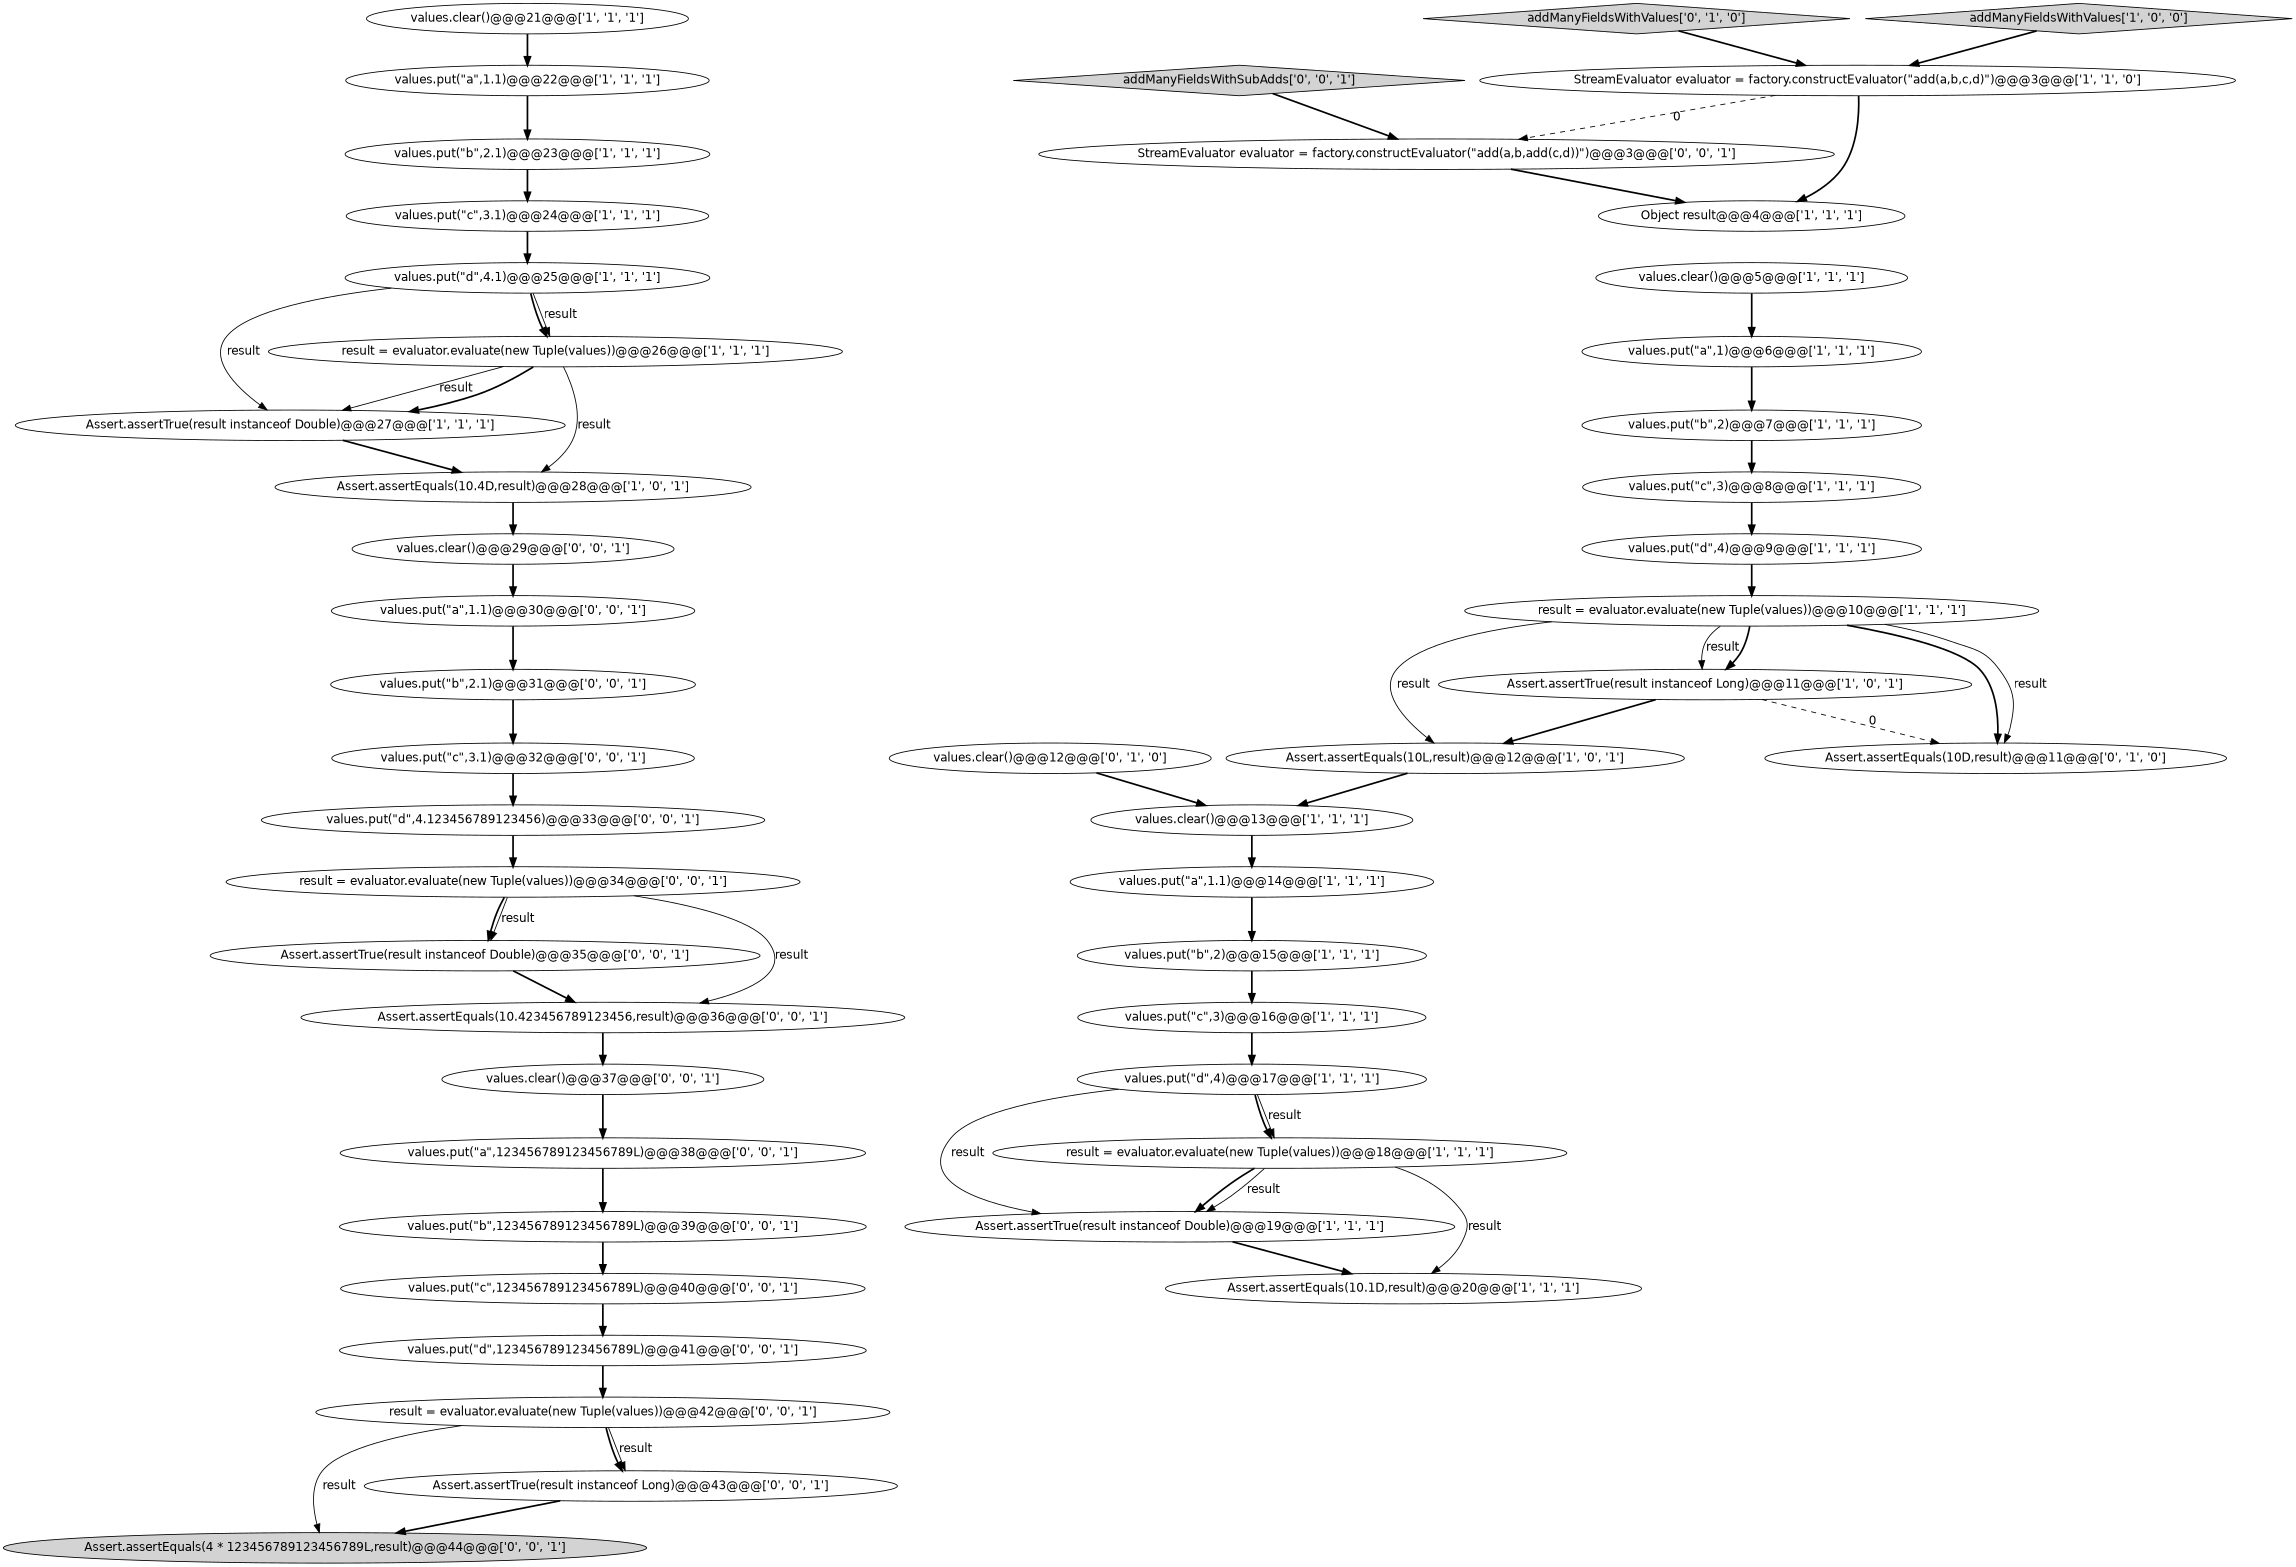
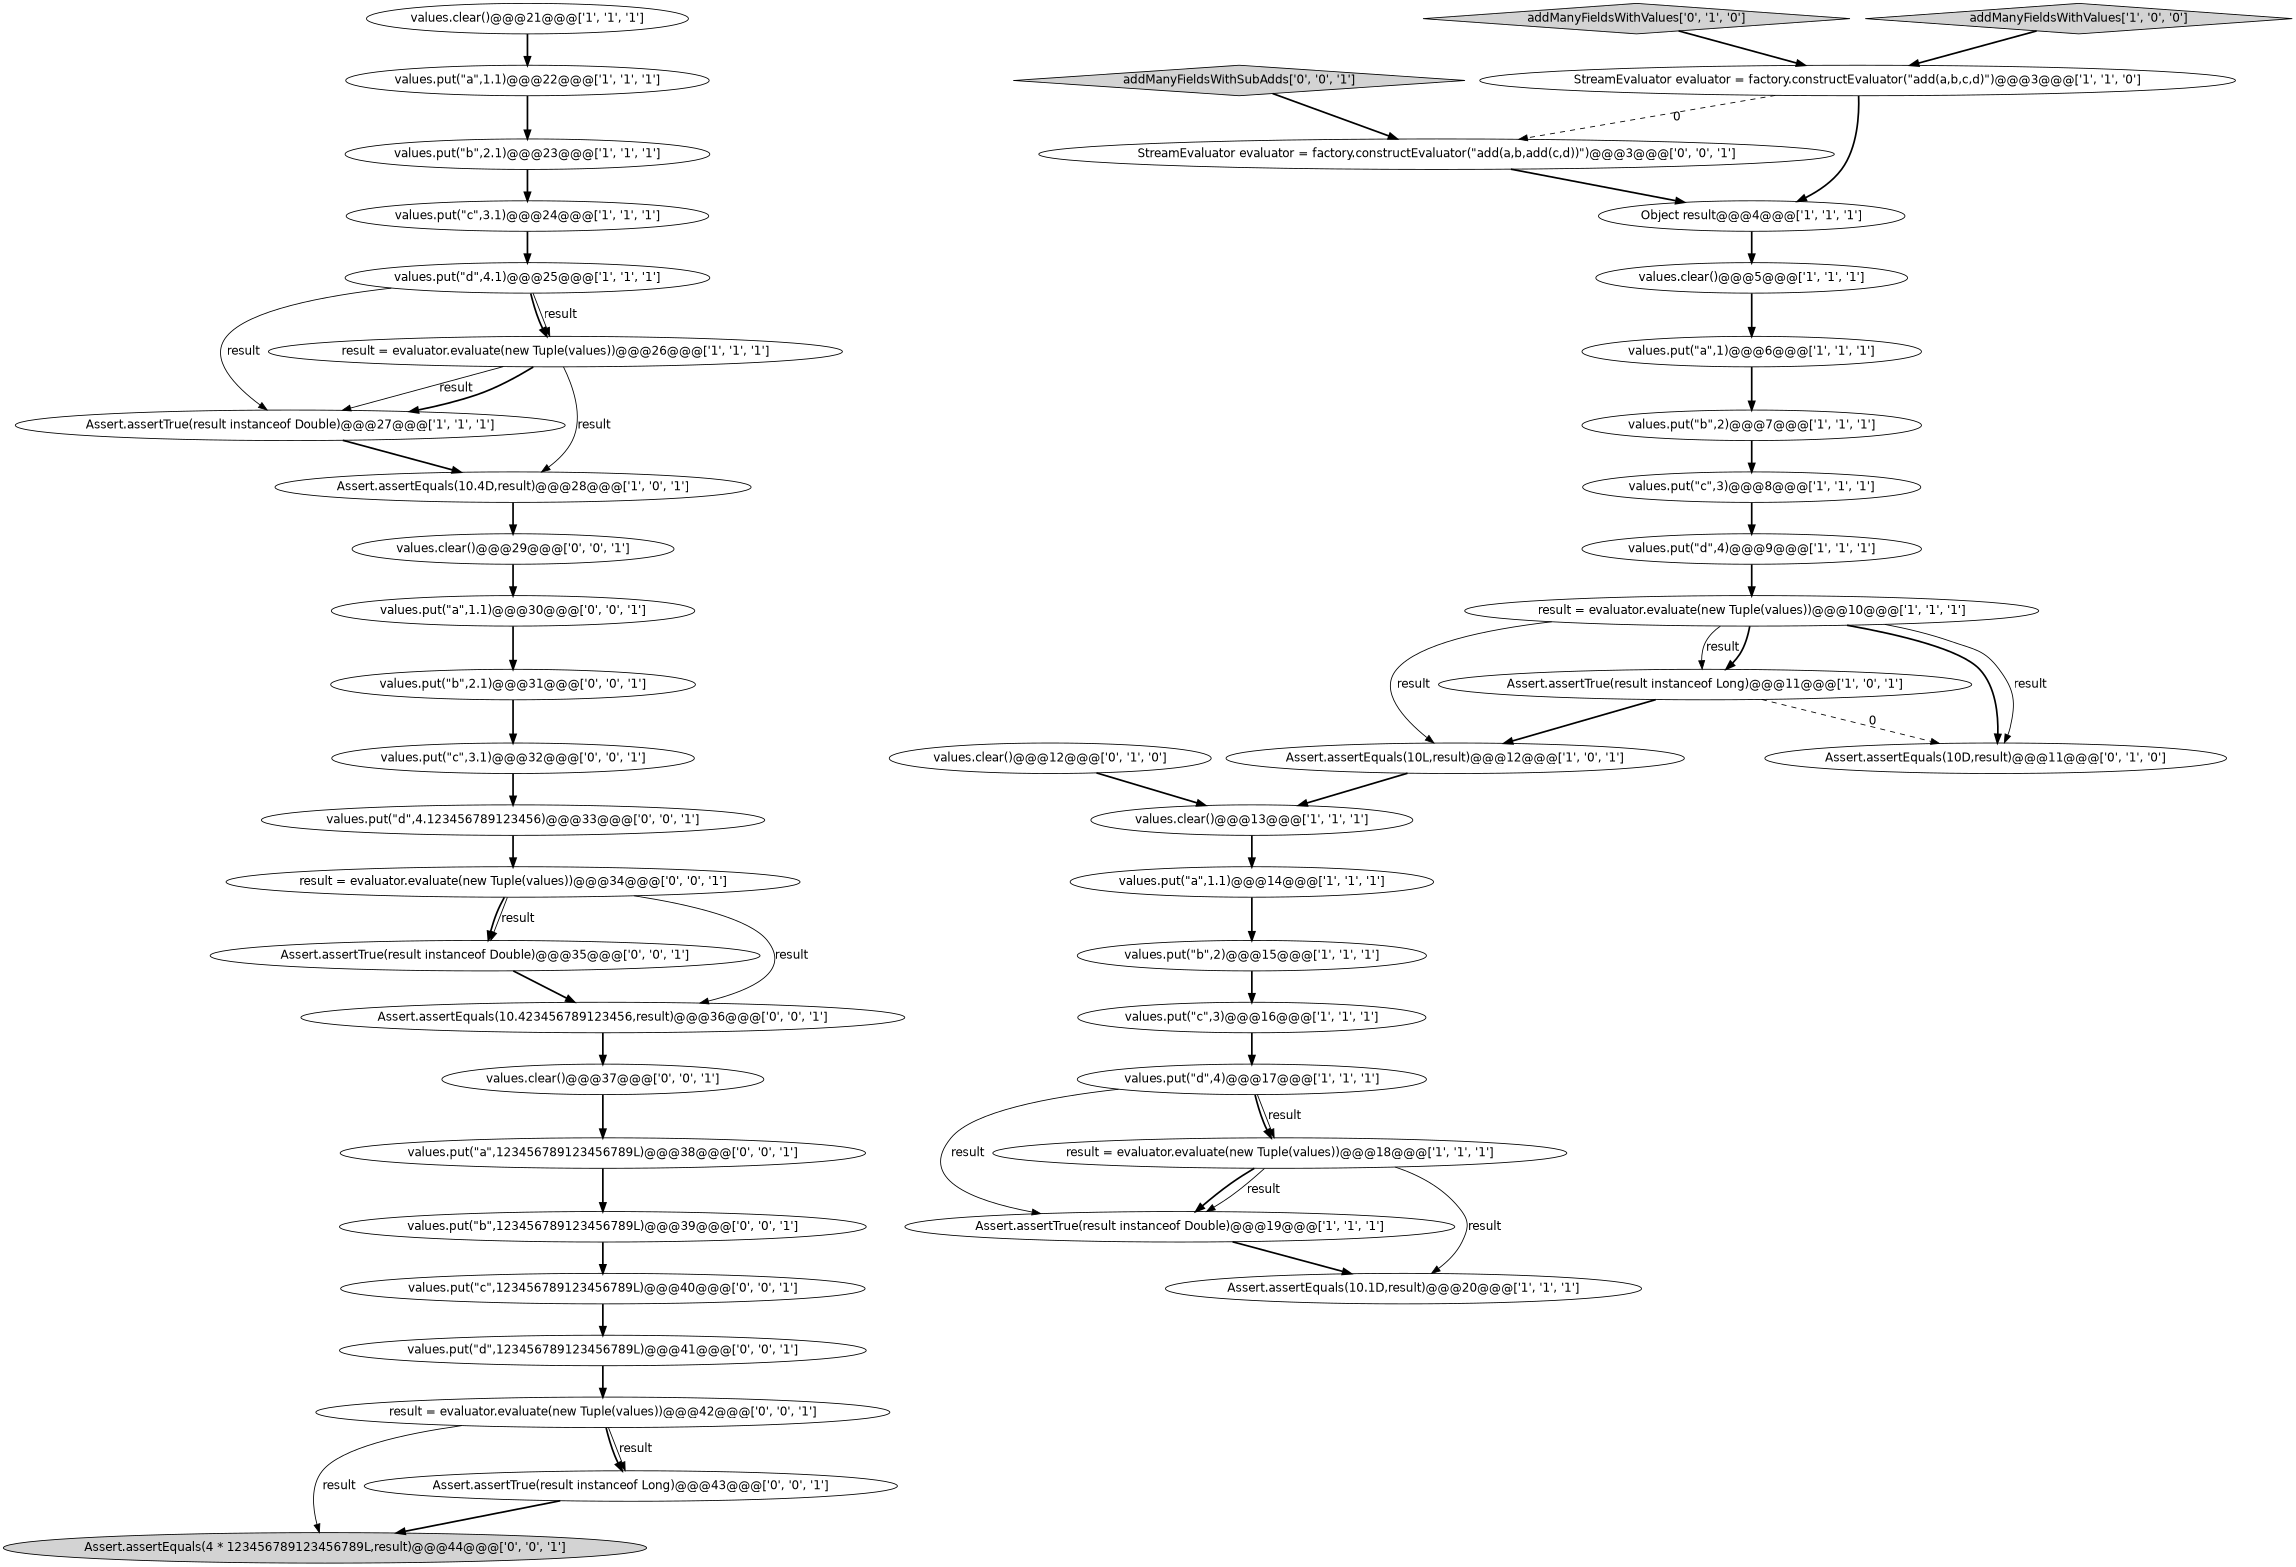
none -> (1752, 243)
